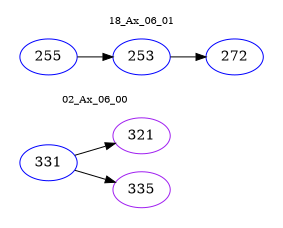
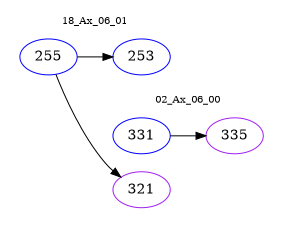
(235, 57) -> none
(90, 151) -> (80, 125)
